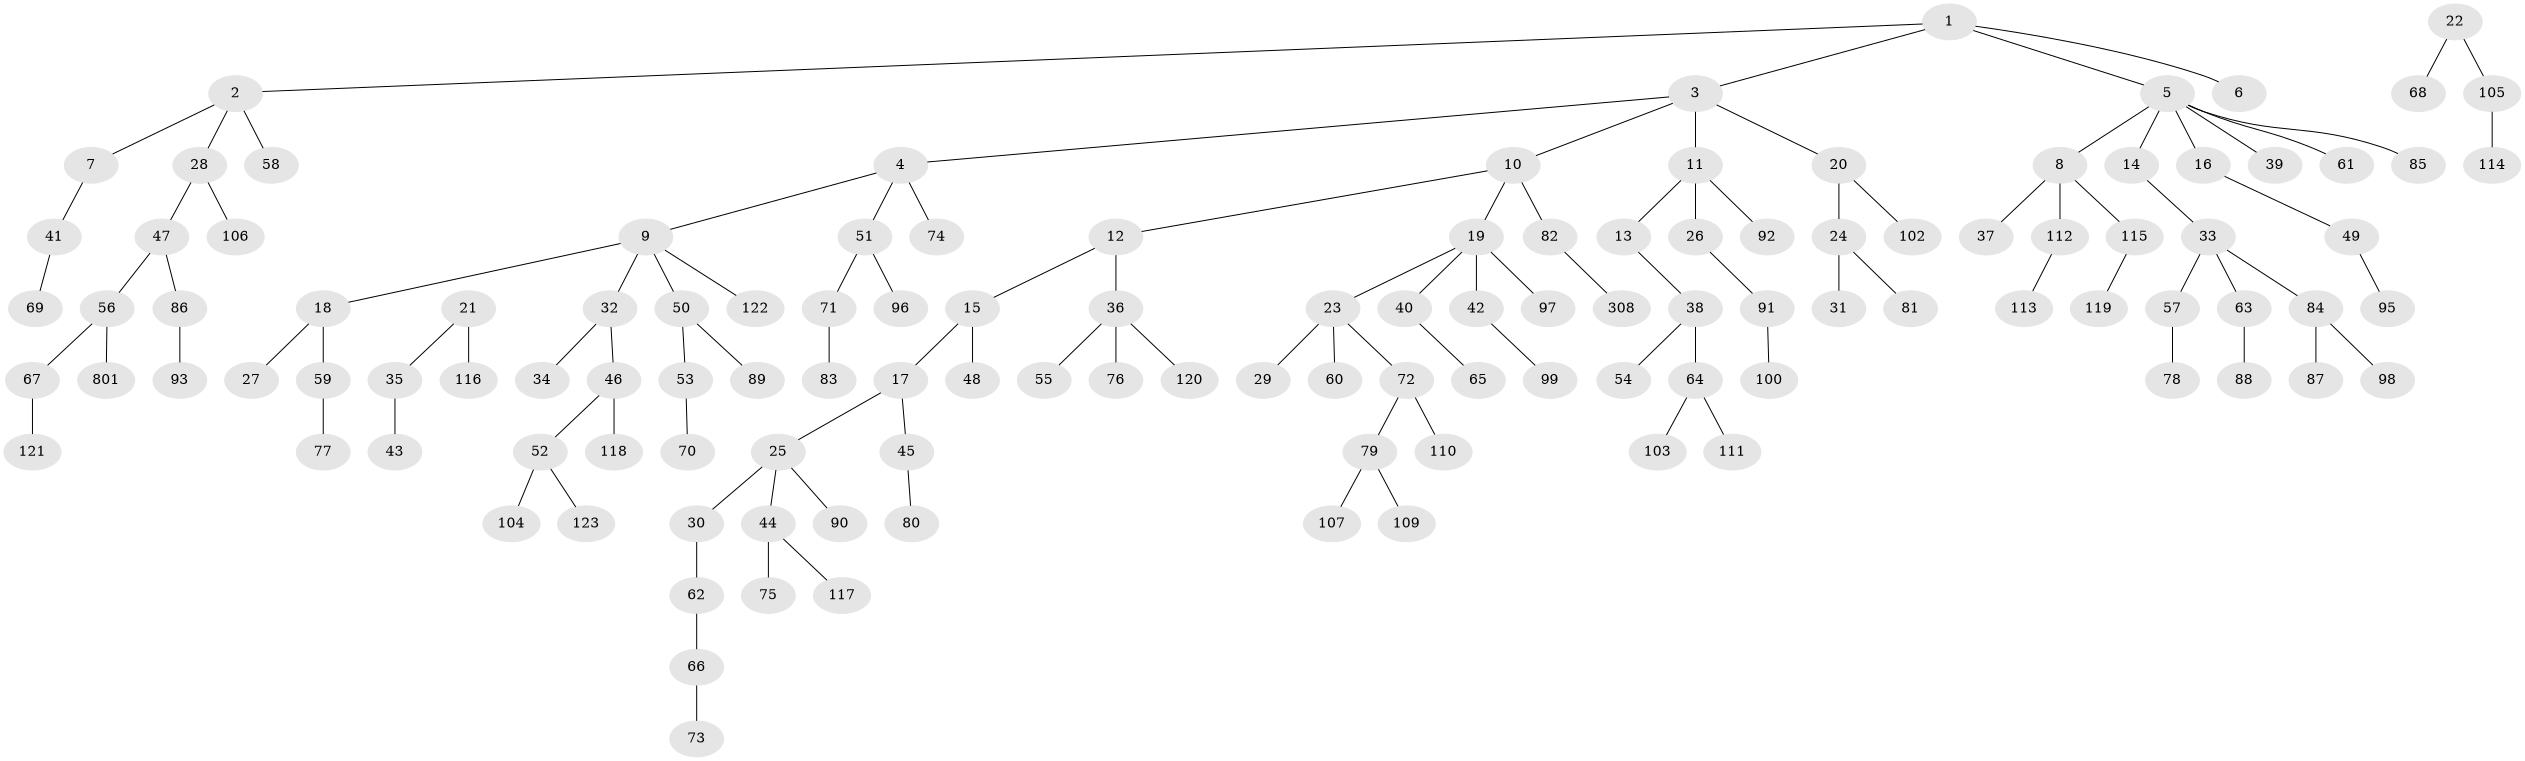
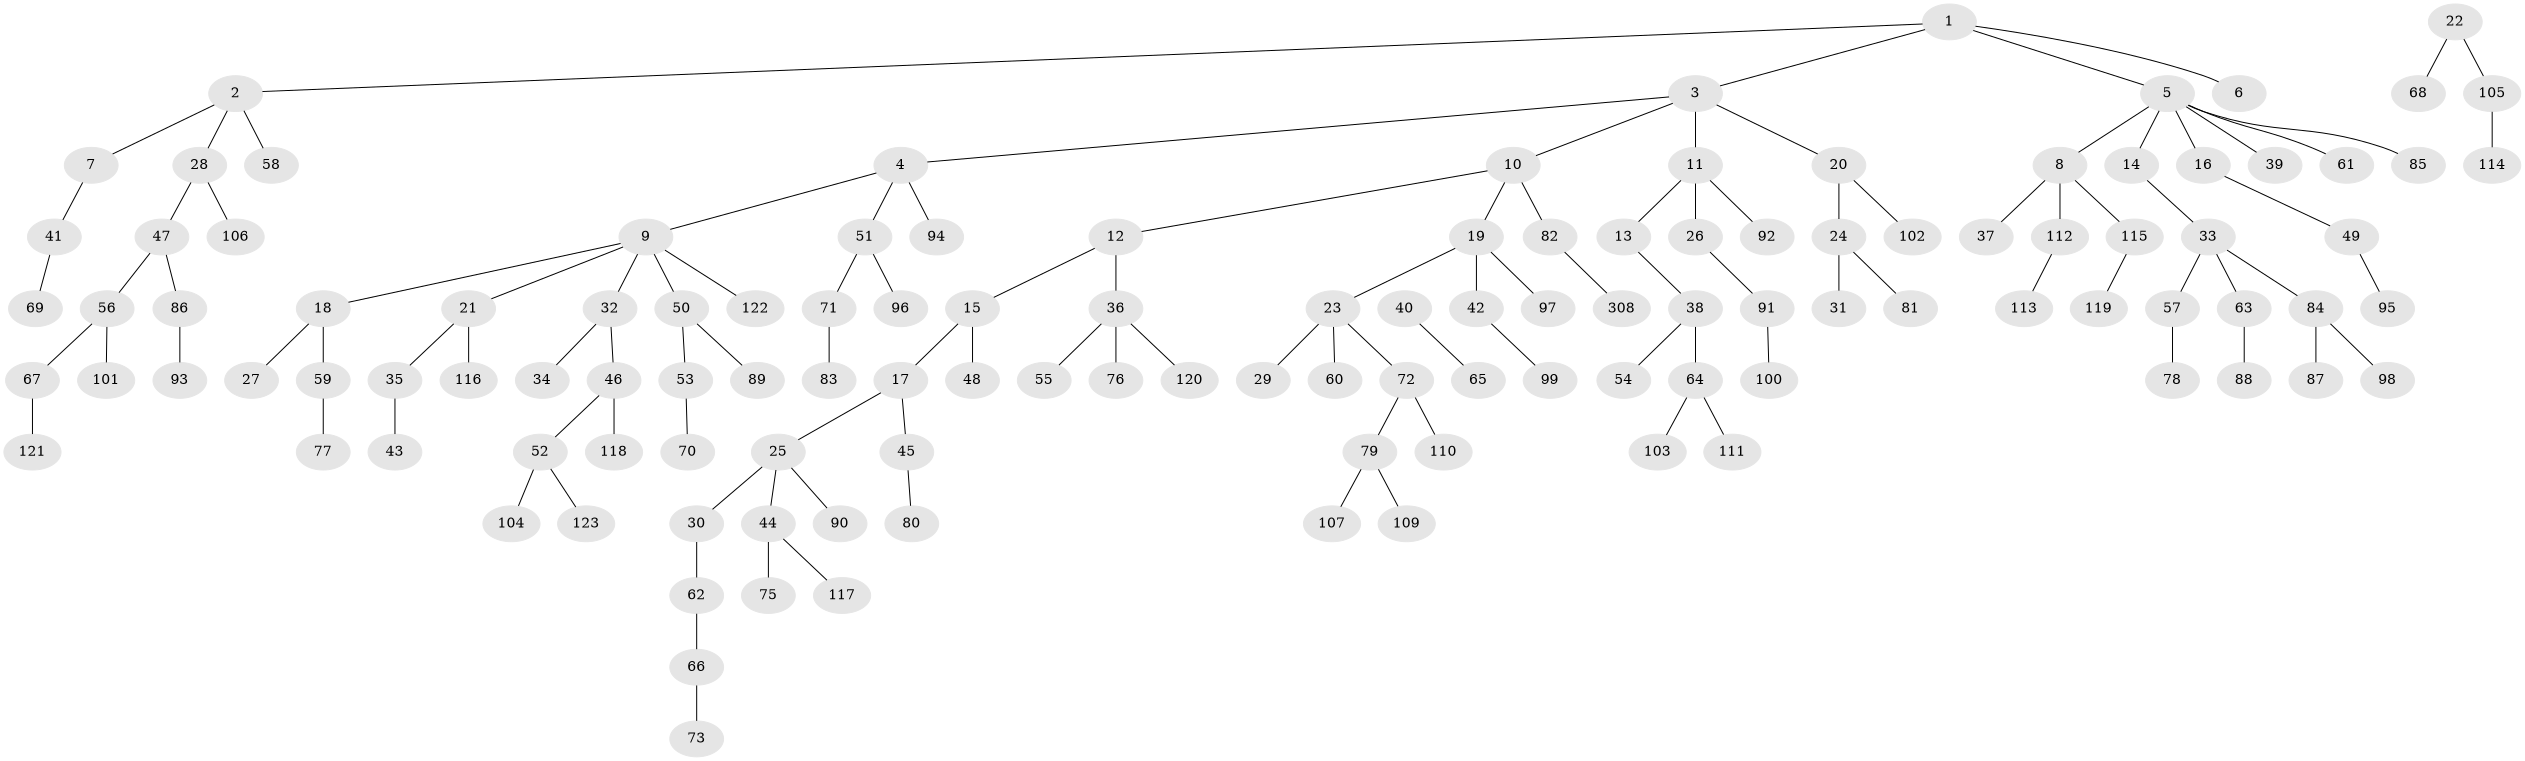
(937, 237) -> (937, 237)
none -> (557, 273)
(1441, 273) -> none
(106, 380) -> (106, 380)
